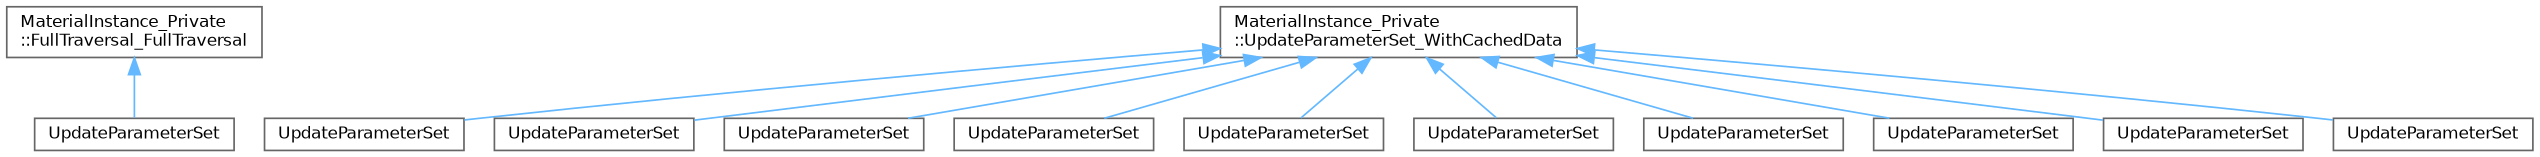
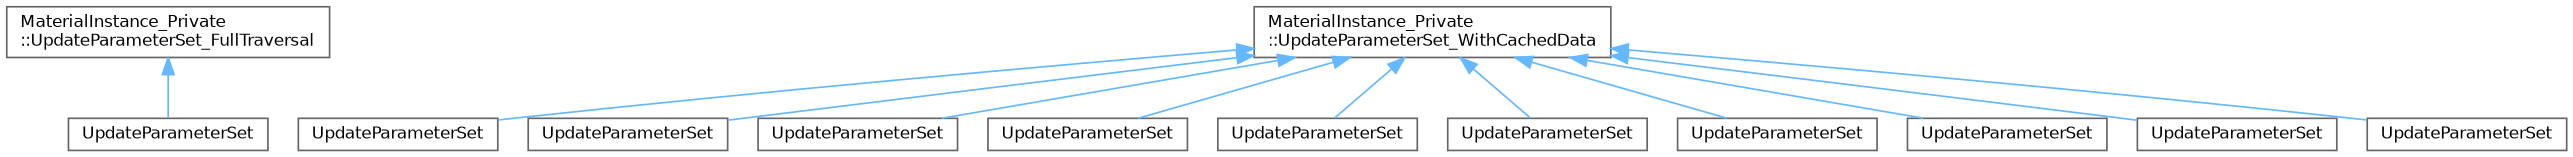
(134, 32) -> (168, 32)
